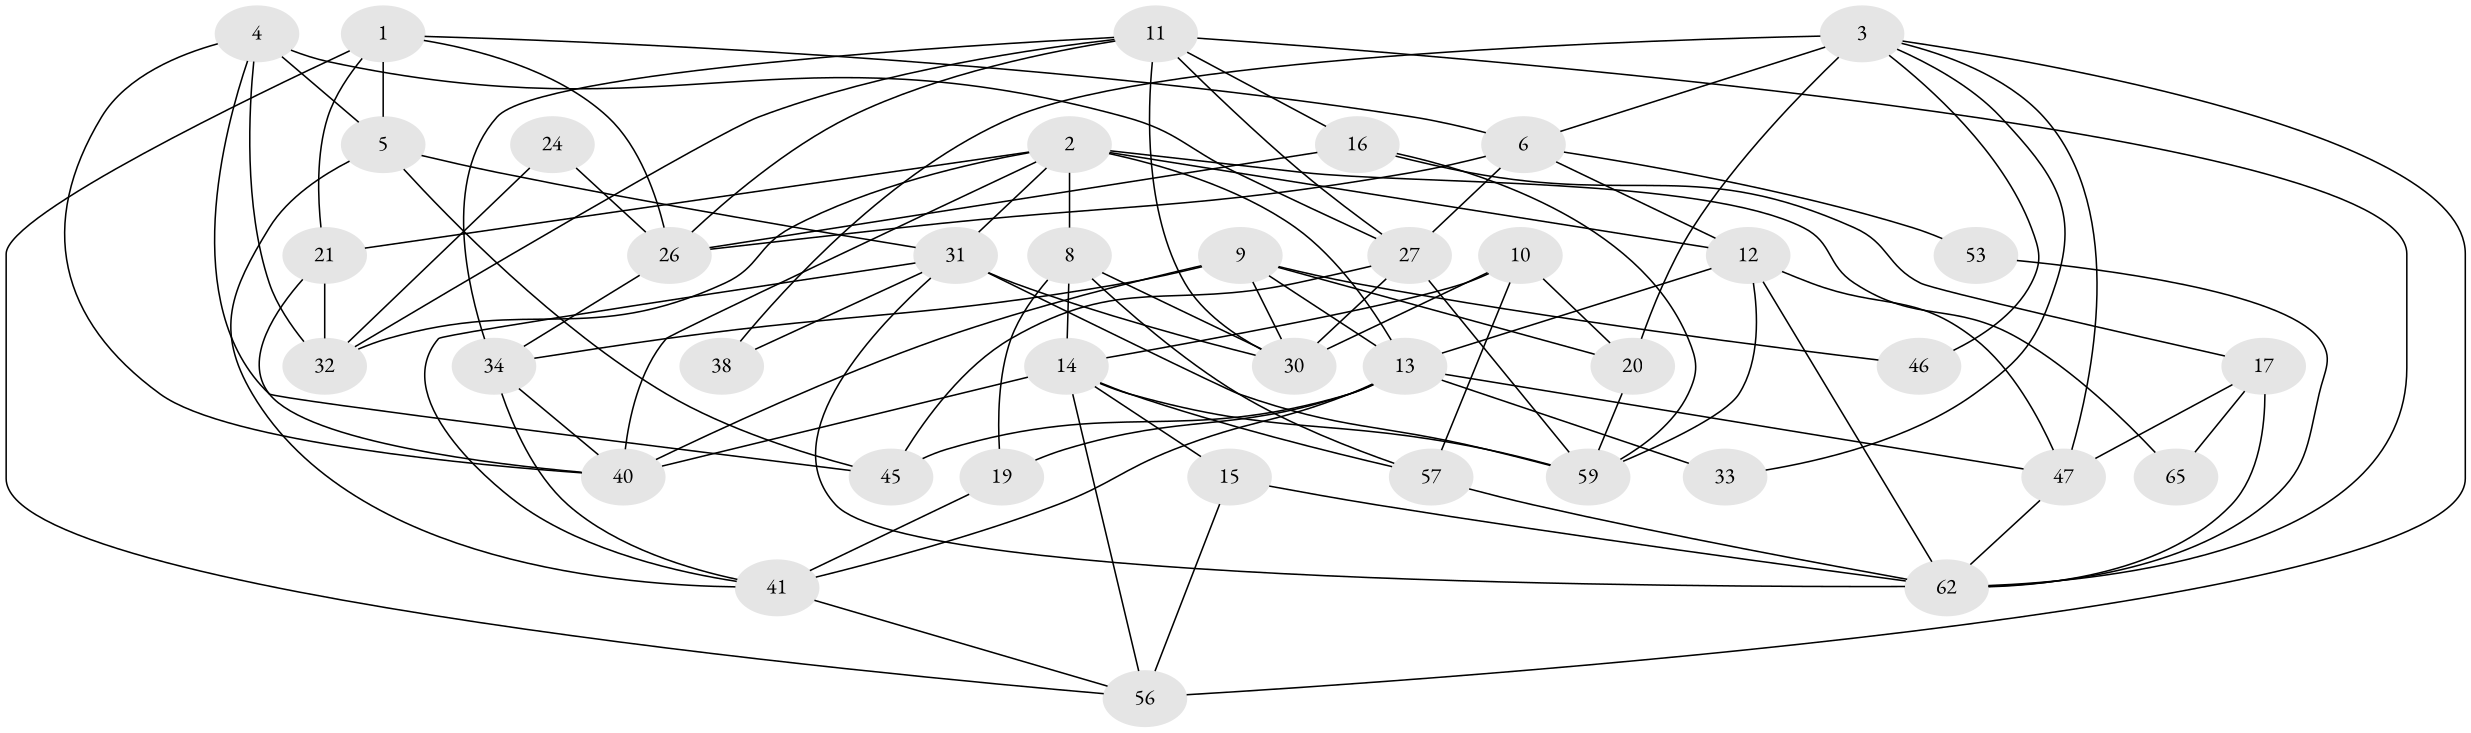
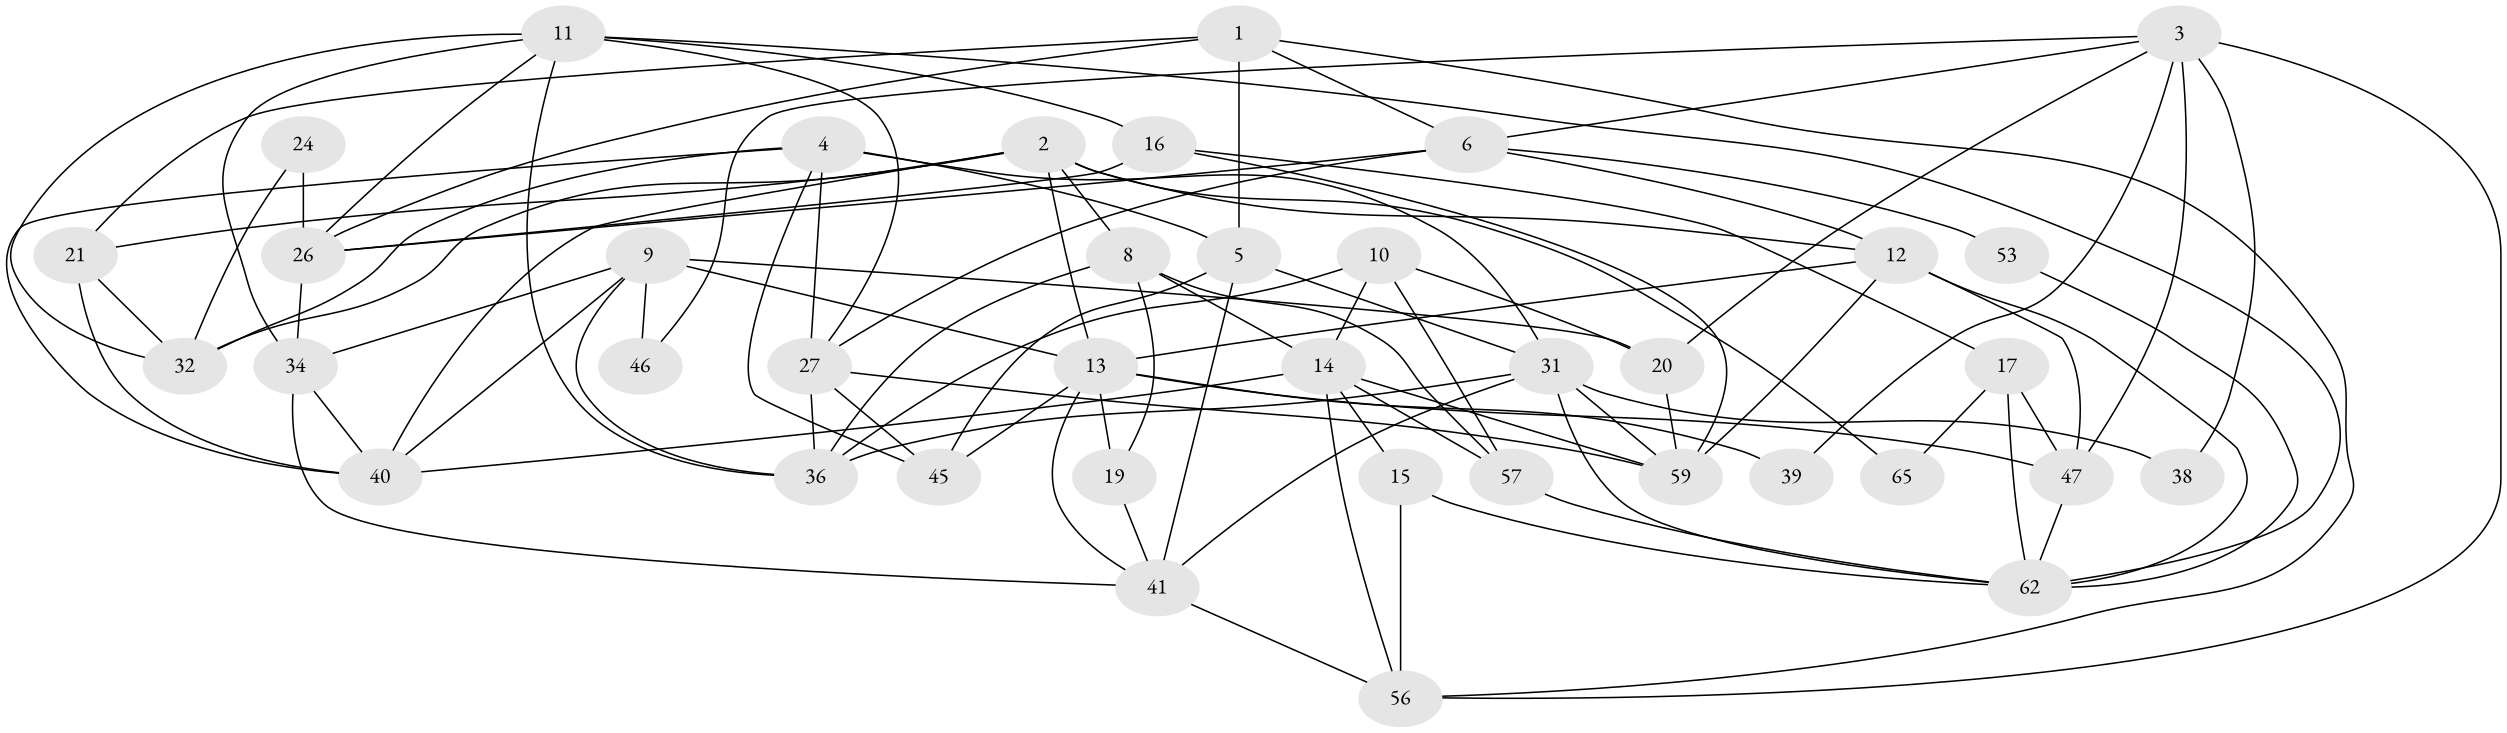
(1024, 189) -> (1229, 175)
(1294, 366) -> (816, 477)
(1725, 477) -> (1791, 477)
